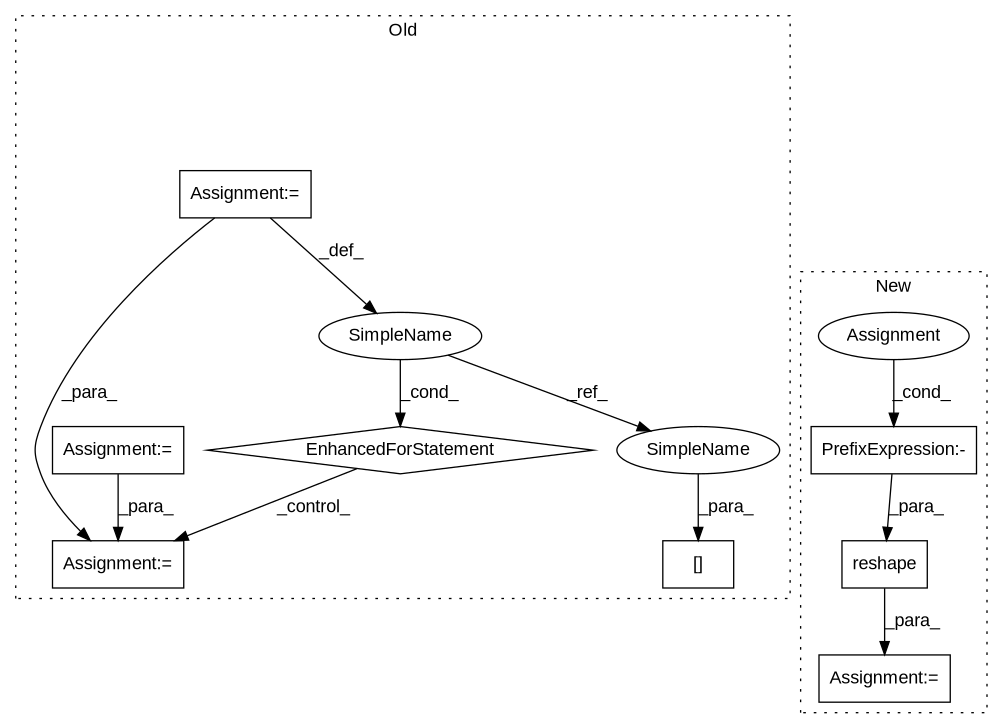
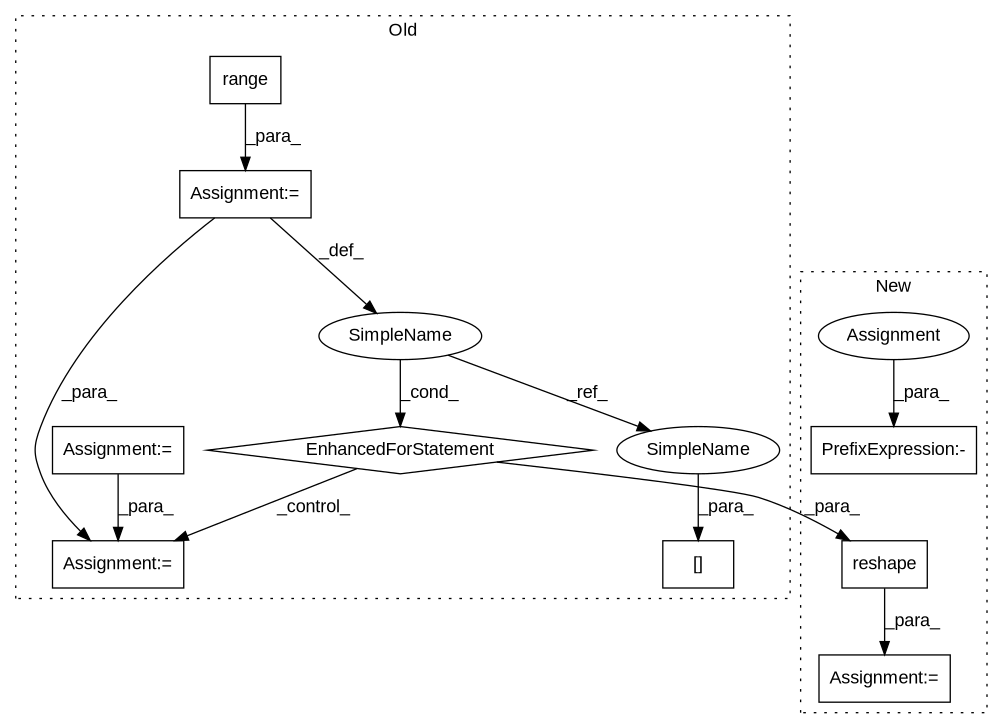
none -> (245, 80)
(922, 393) -> (922, 393)
(890, 501) -> (672, 483)
